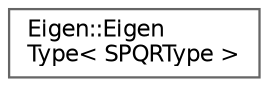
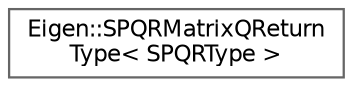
(134, 43) -> (176, 43)
